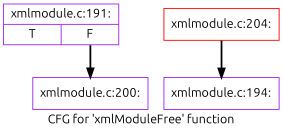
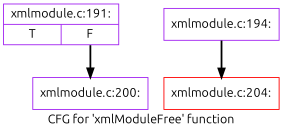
(222, 54) -> (222, 54)
